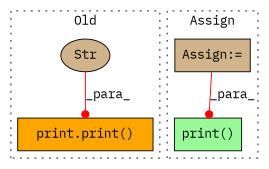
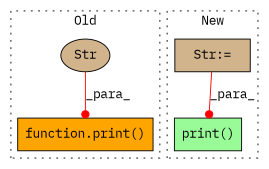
(213, 21) -> (213, 21)
(213, 55) -> (213, 55)
(85, 134) -> (85, 134)
